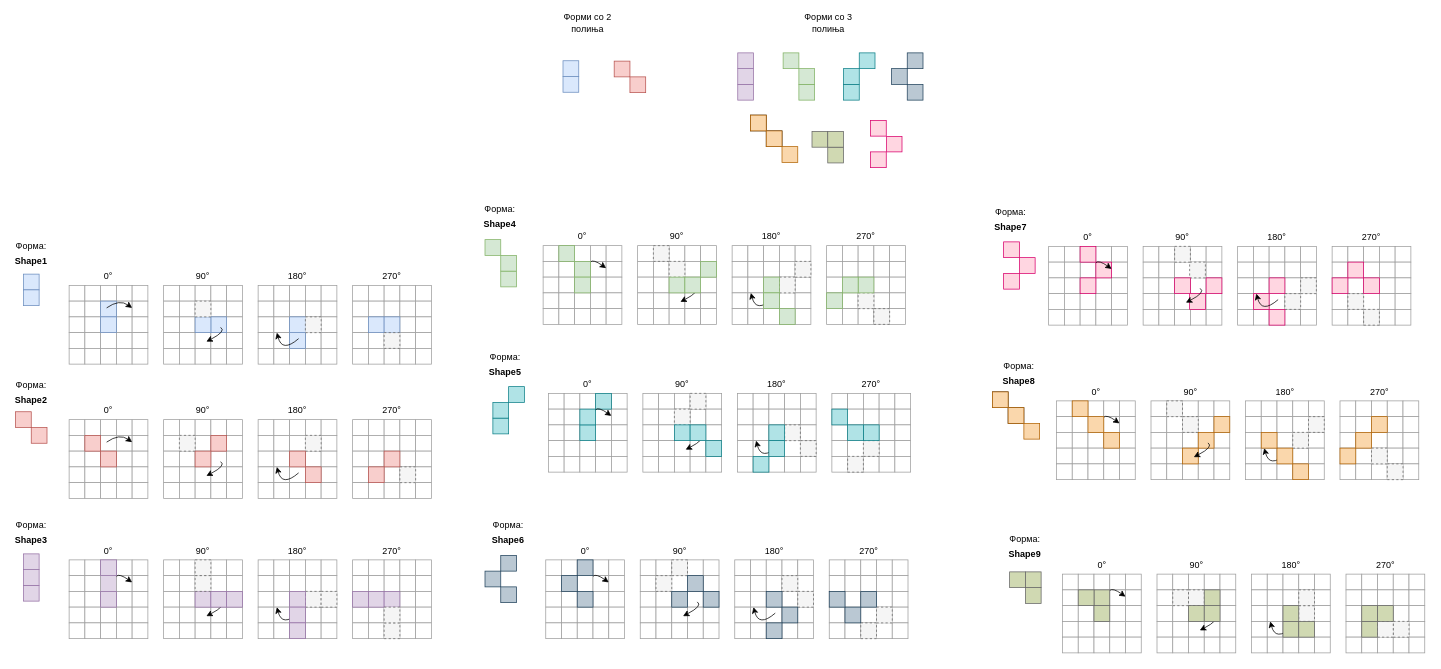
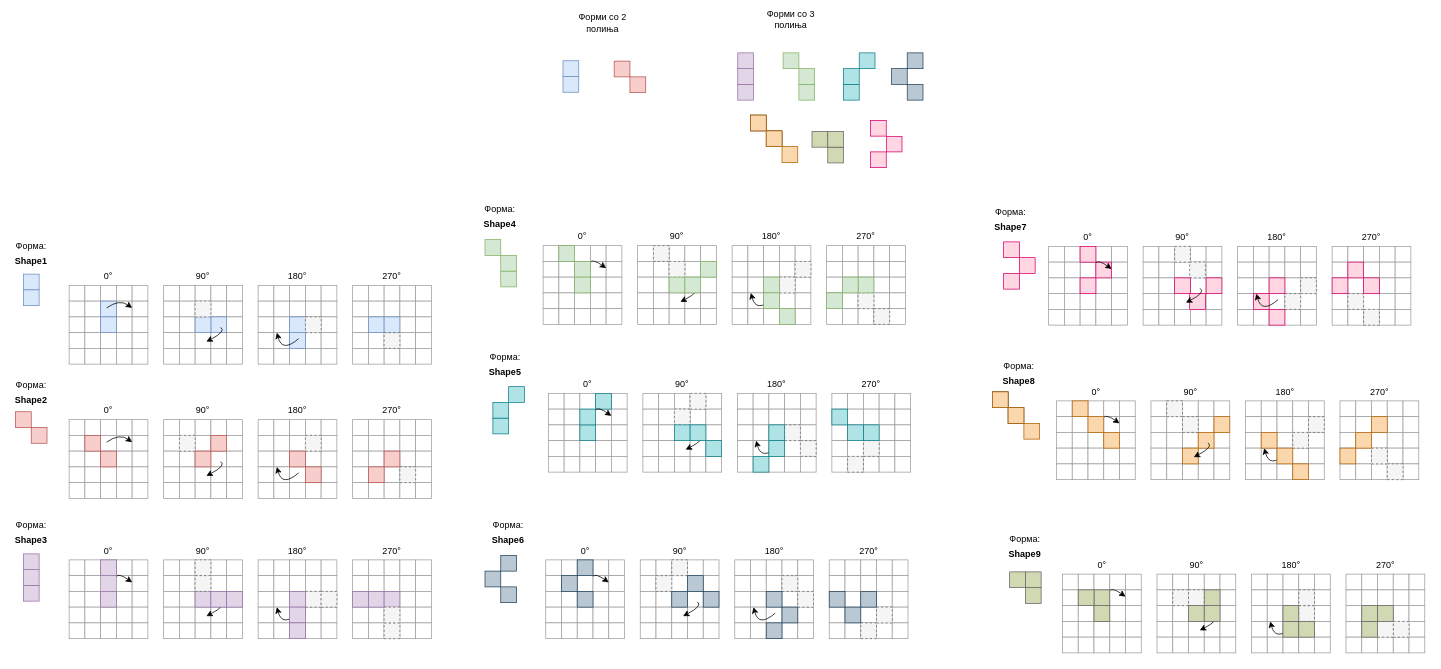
(588, 23) -> (603, 23)
(828, 23) -> (791, 19)
